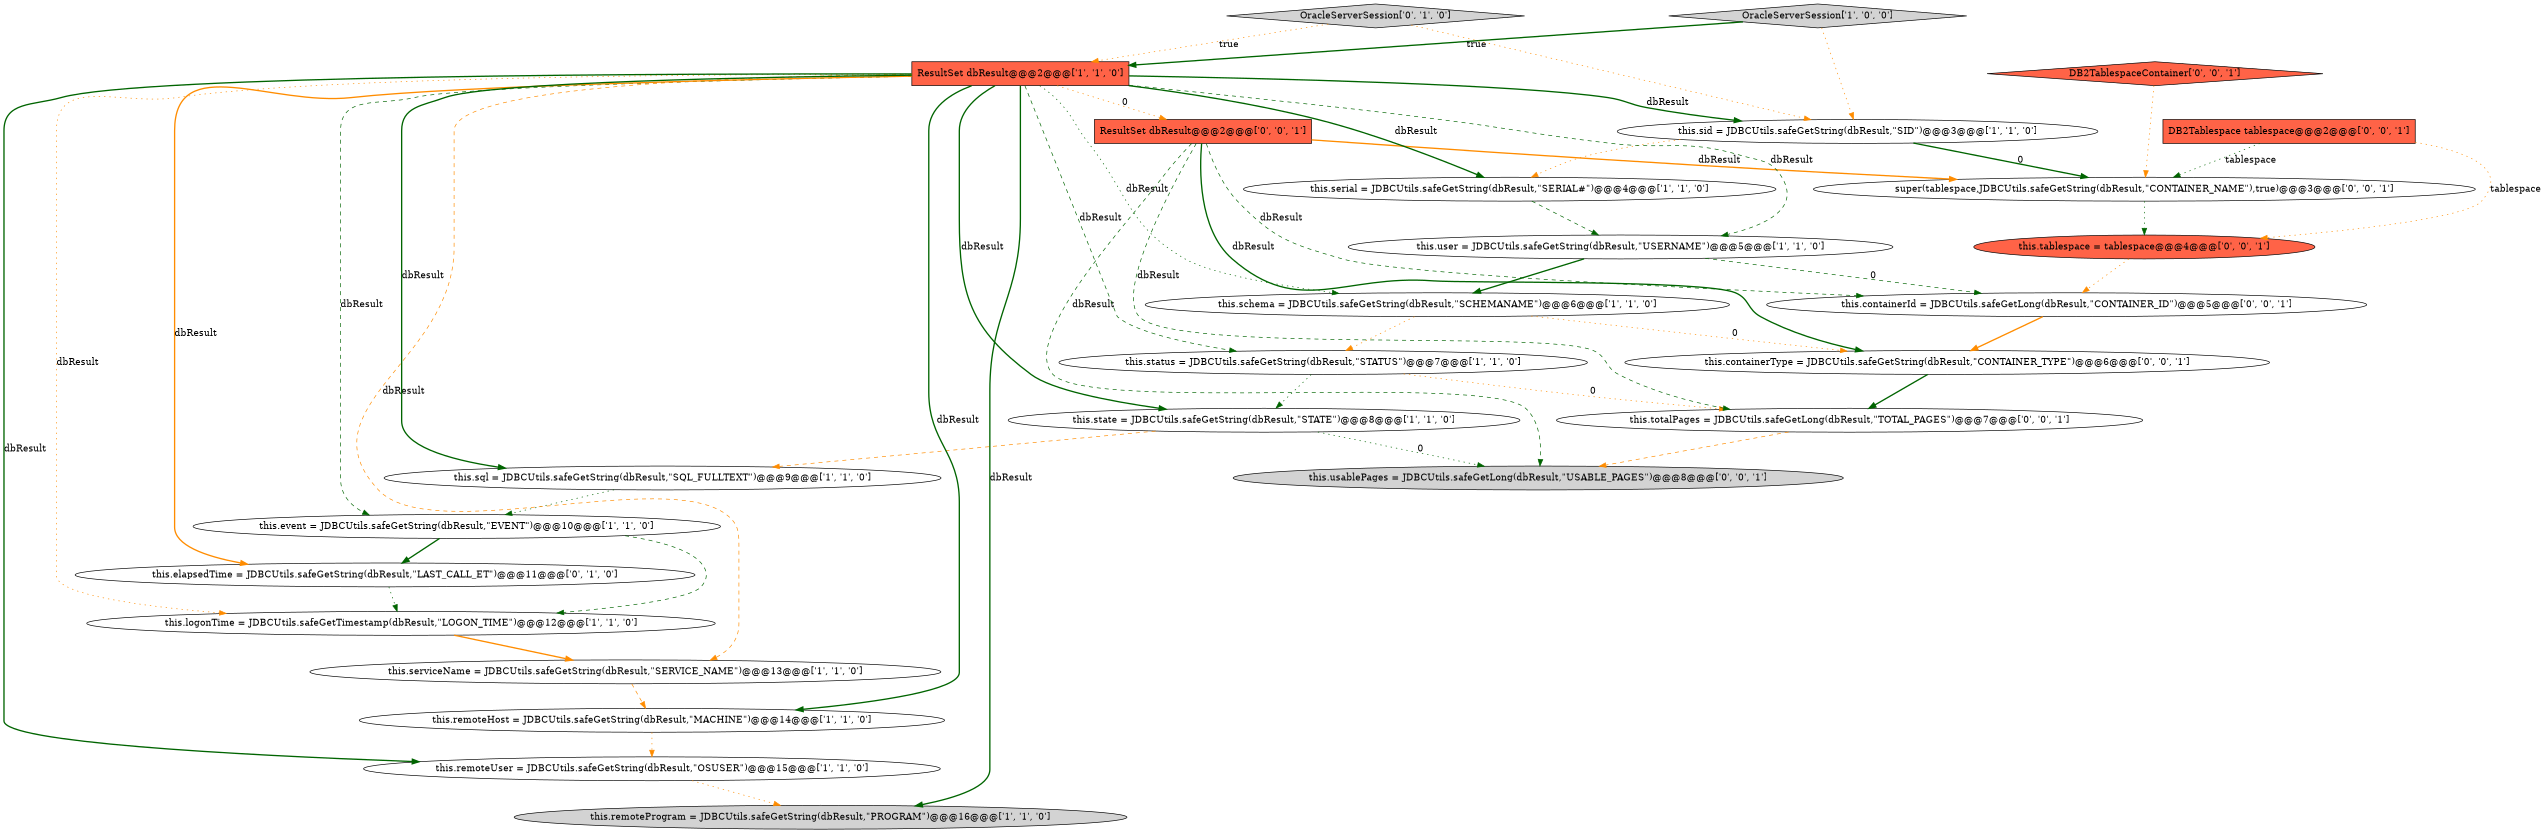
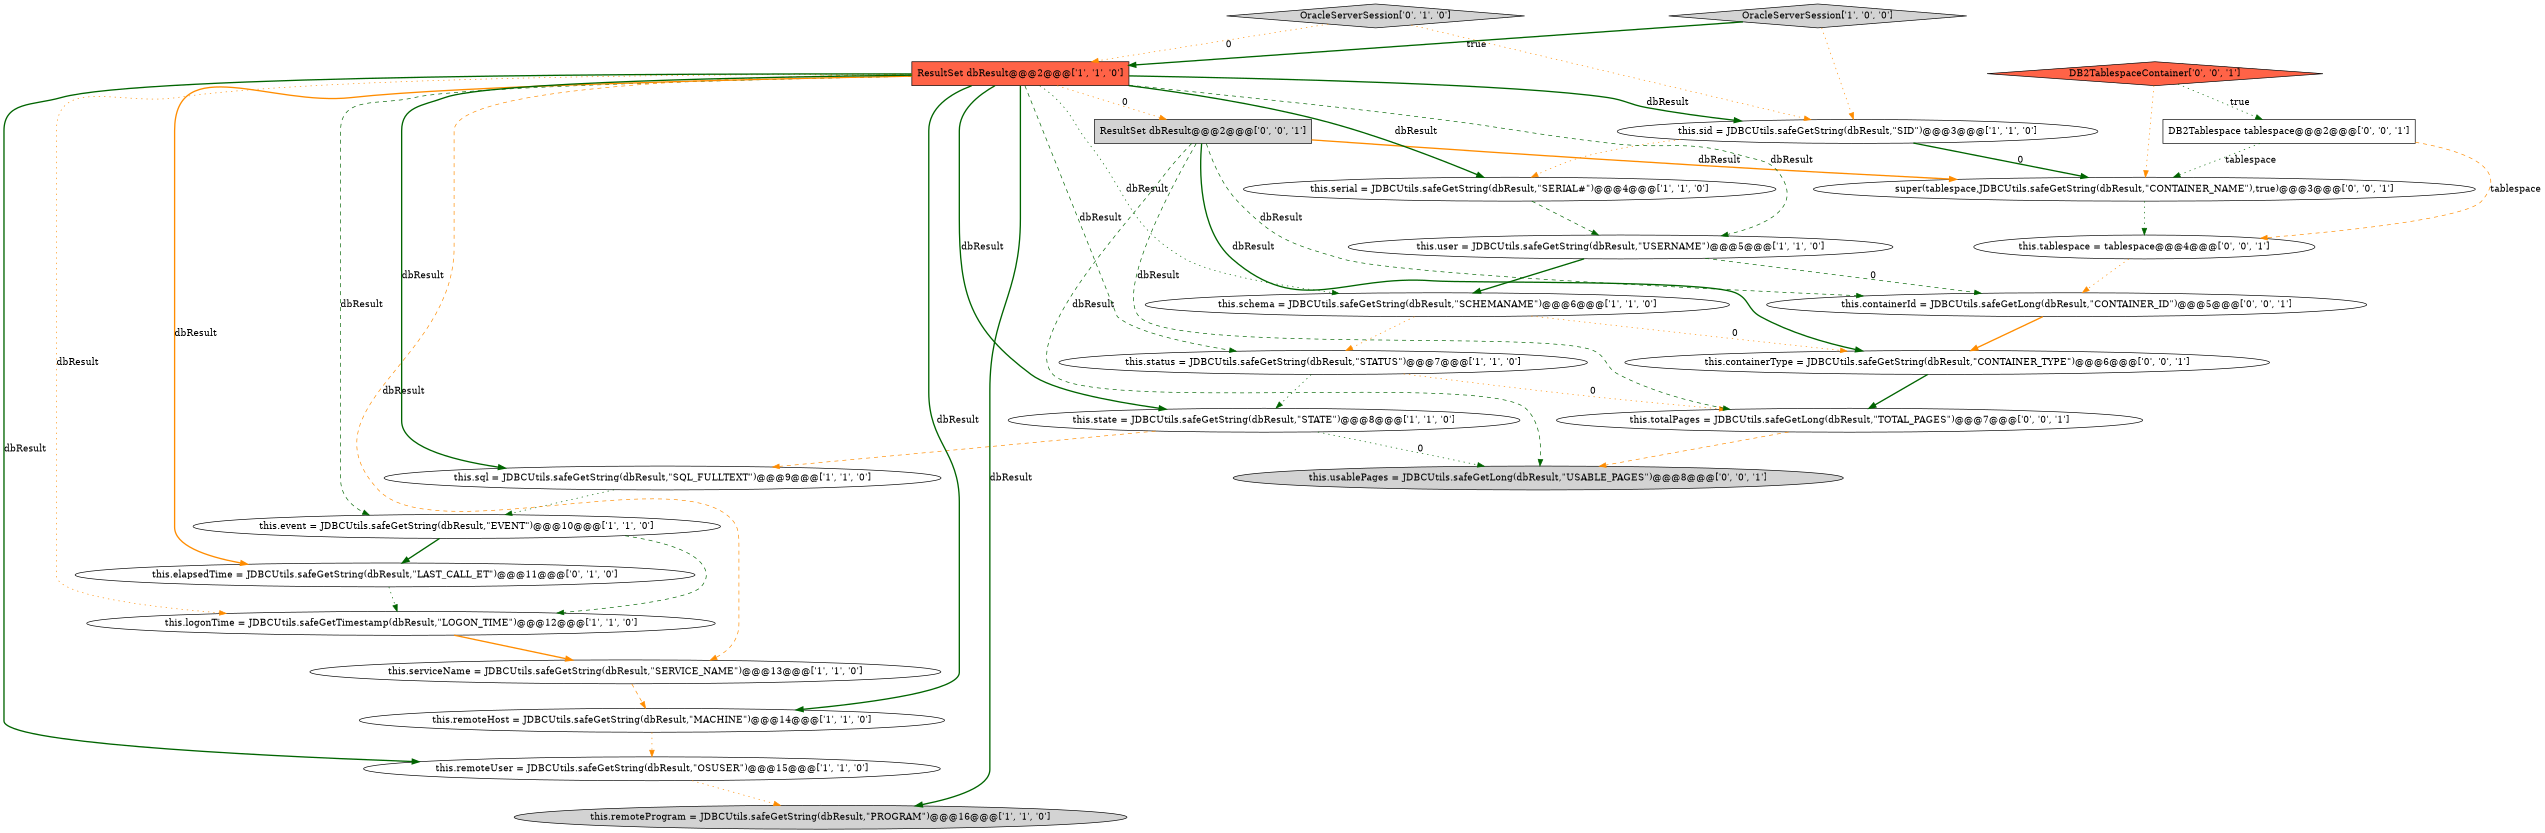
(1229, 45) -> (1229, 45)
none -> (2217, 100)
(1203, 131) -> (1203, 131)
(2289, 131) -> (2289, 131)
(2432, 218) -> (2432, 218)
(2144, 247) -> (2144, 247)
